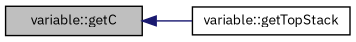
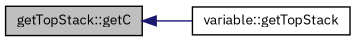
(74, 21) -> (74, 21)
